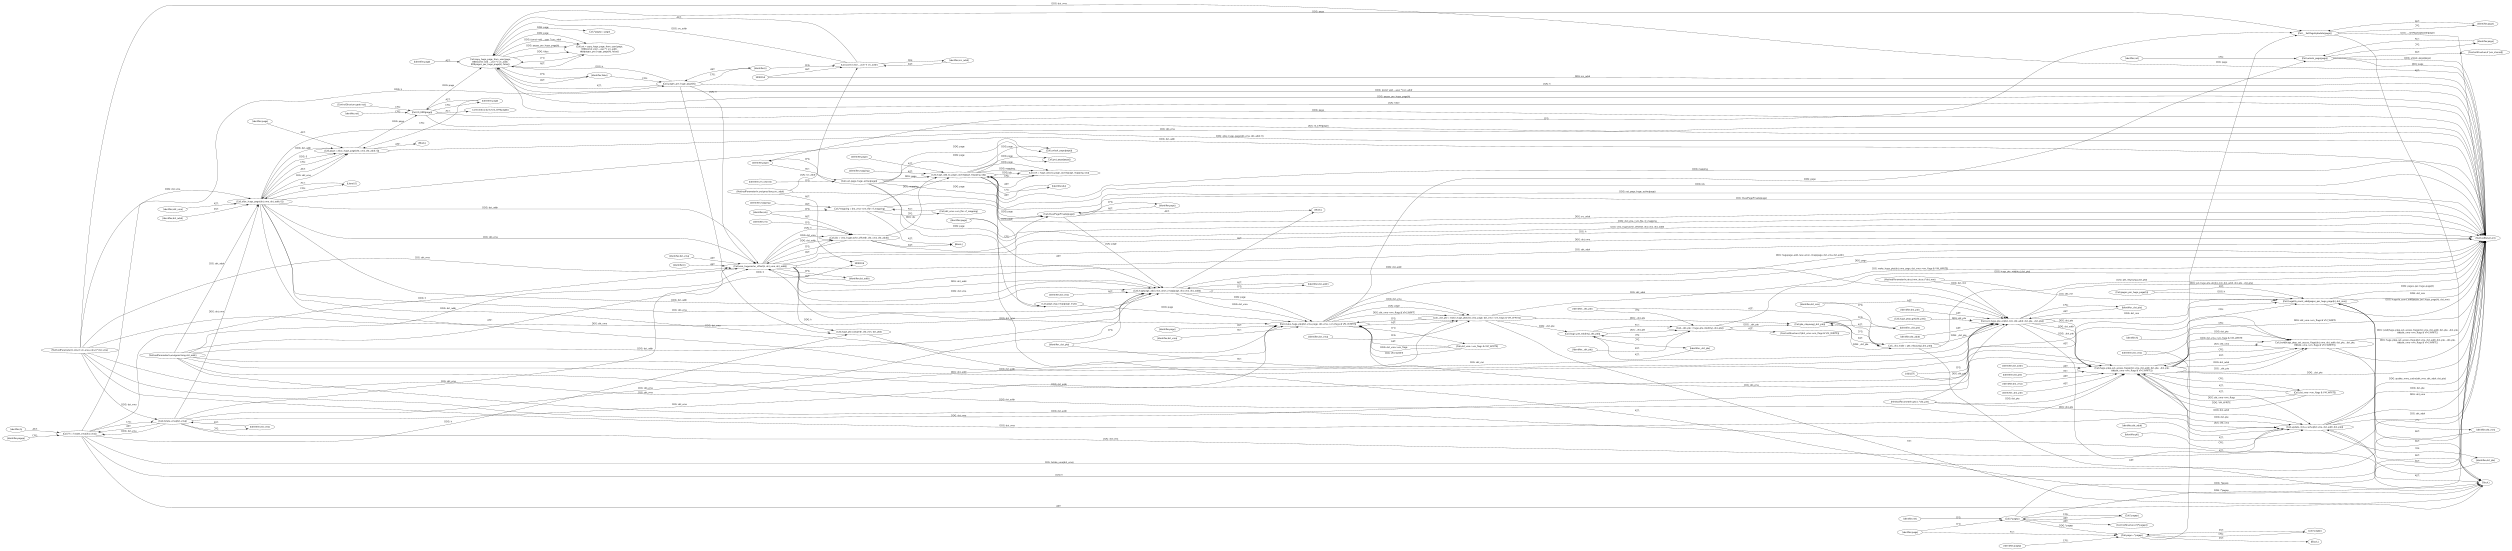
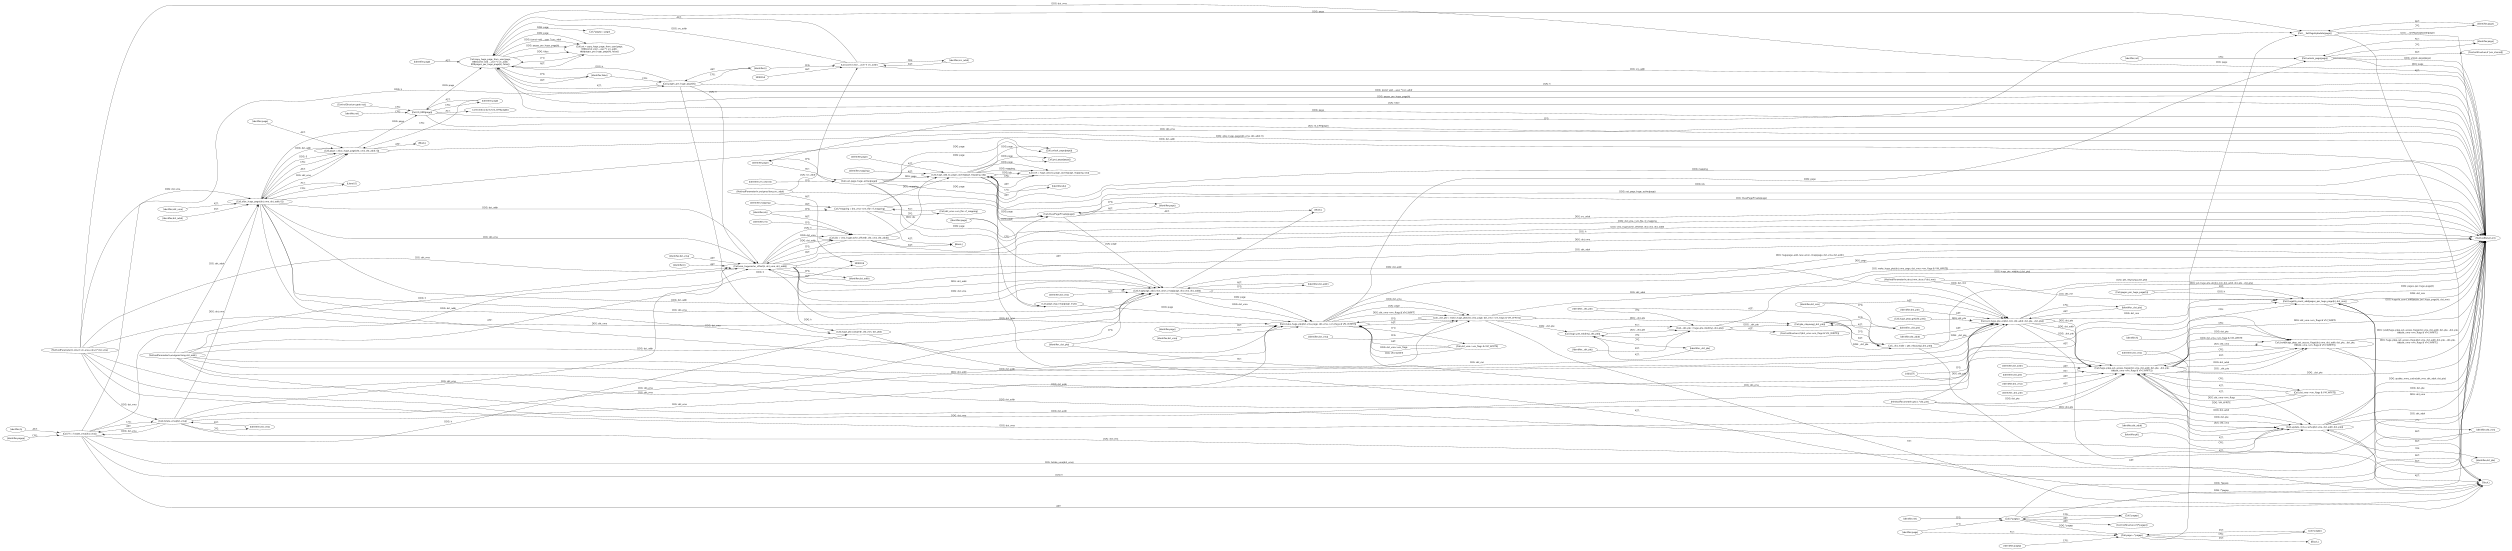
(1691, 78) -> (1750, 71)
